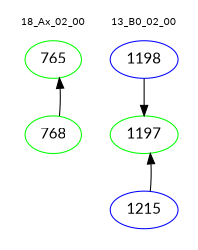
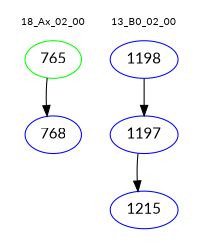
(60, 102) -> (46, 92)
(53, 135) -> (53, 135)
(144, 135) -> (144, 135)
(151, 178) -> (137, 167)
